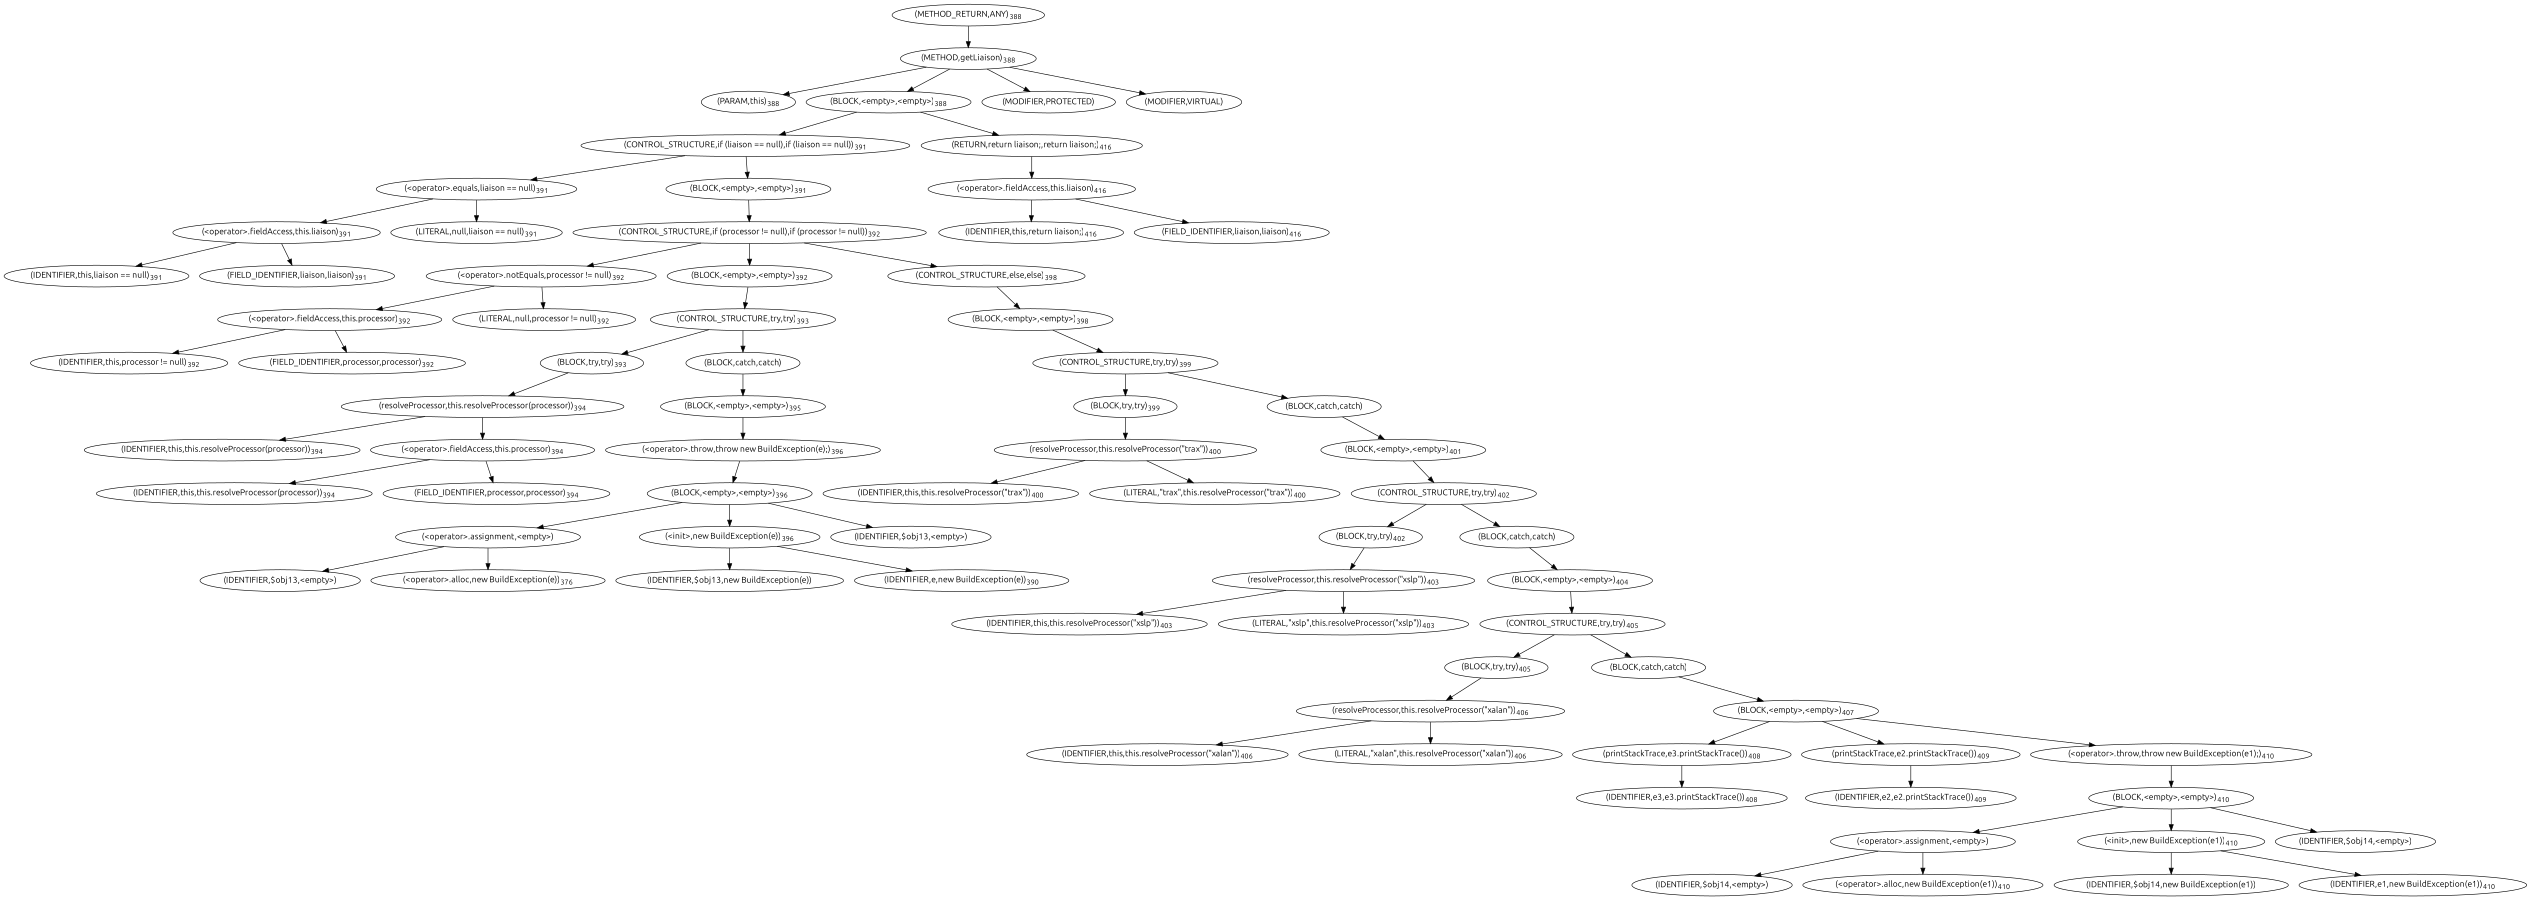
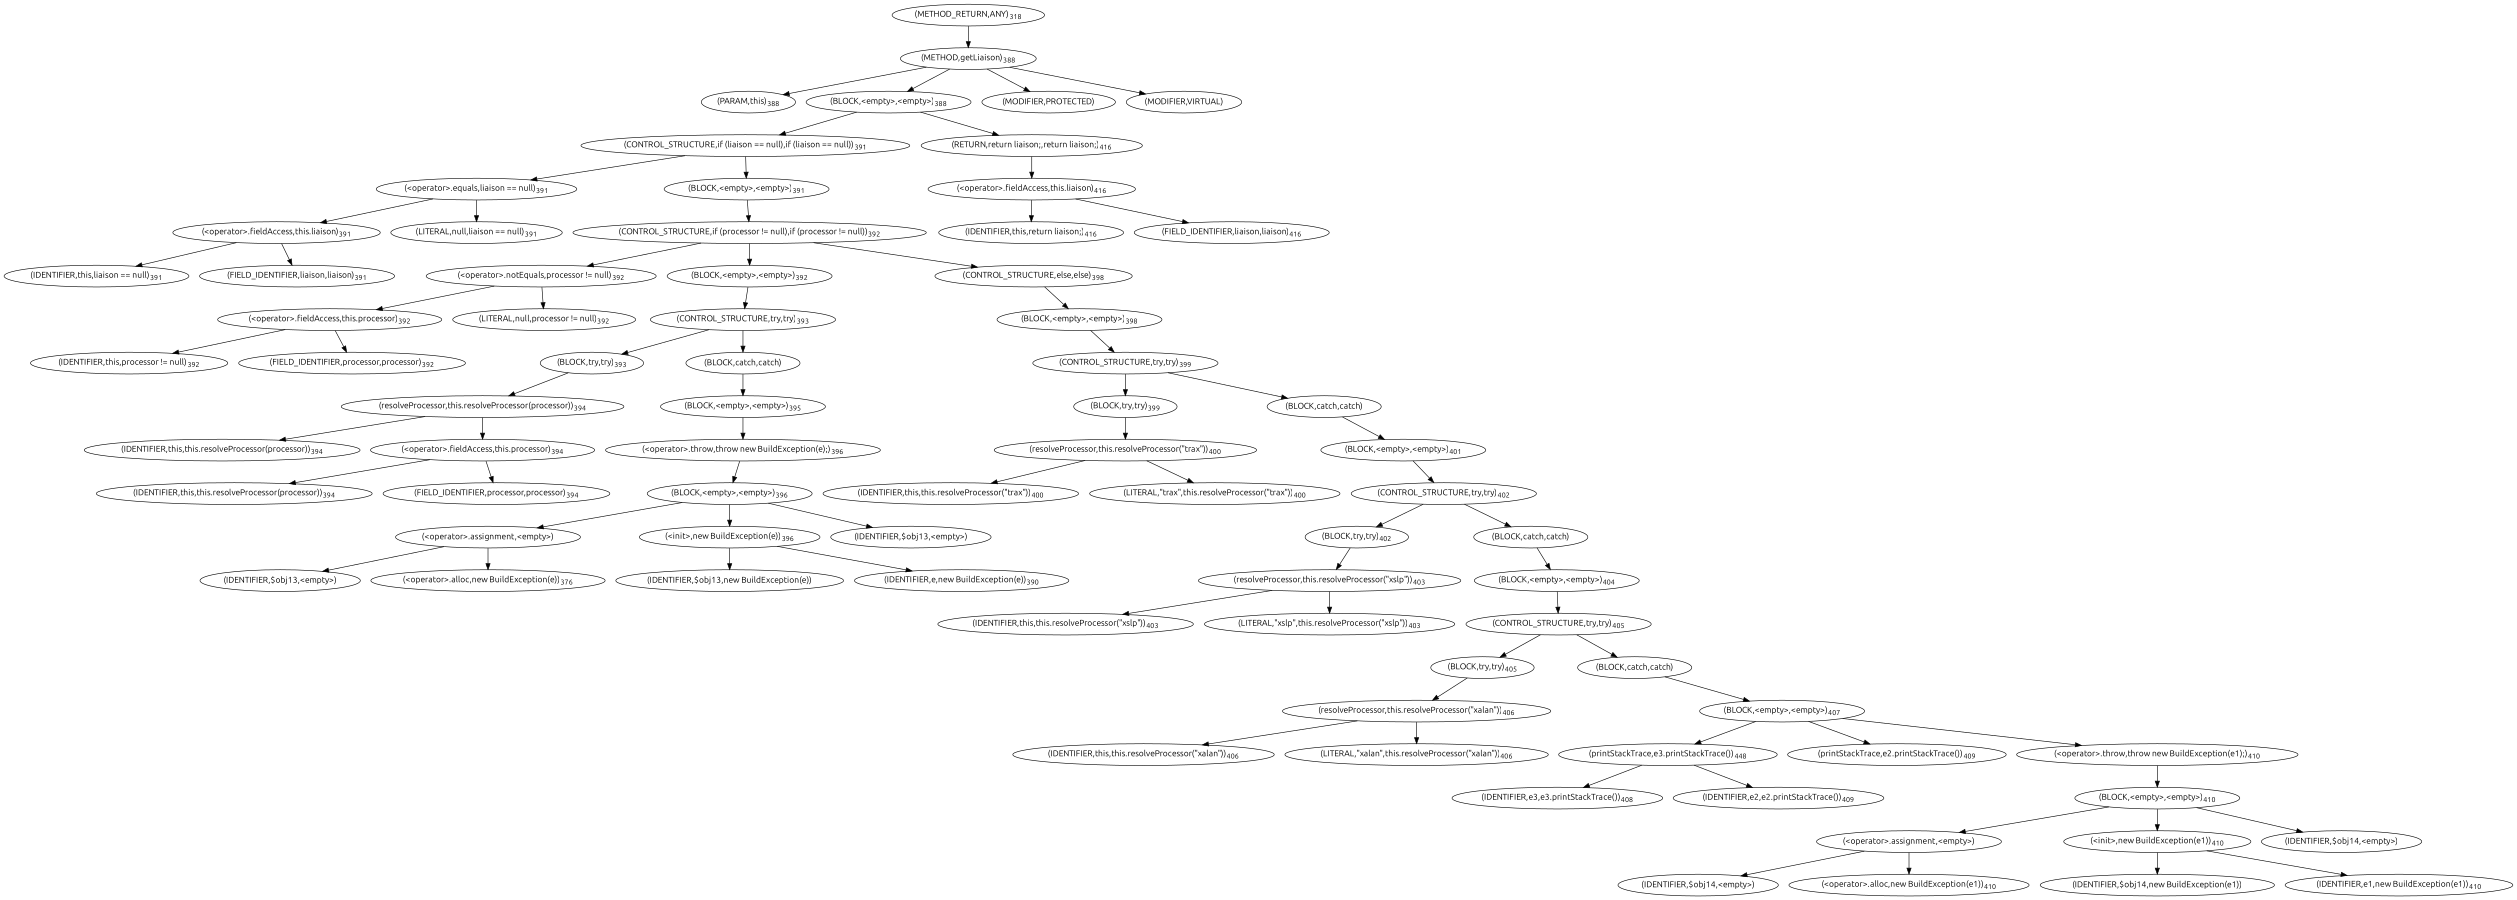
(1016, 14) -> (1016, 14)
(1755, 754) -> (1741, 754)
(1911, 773) -> (1720, 775)
